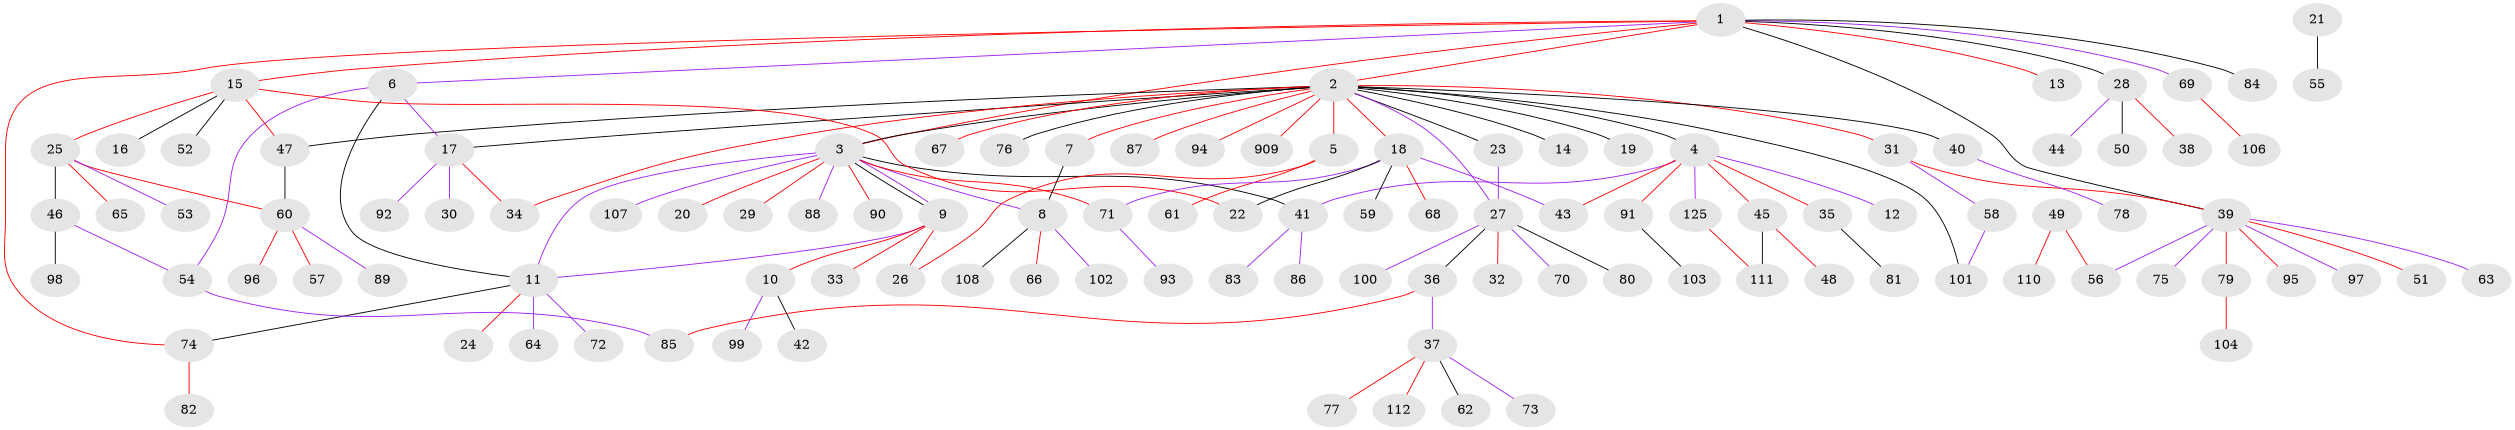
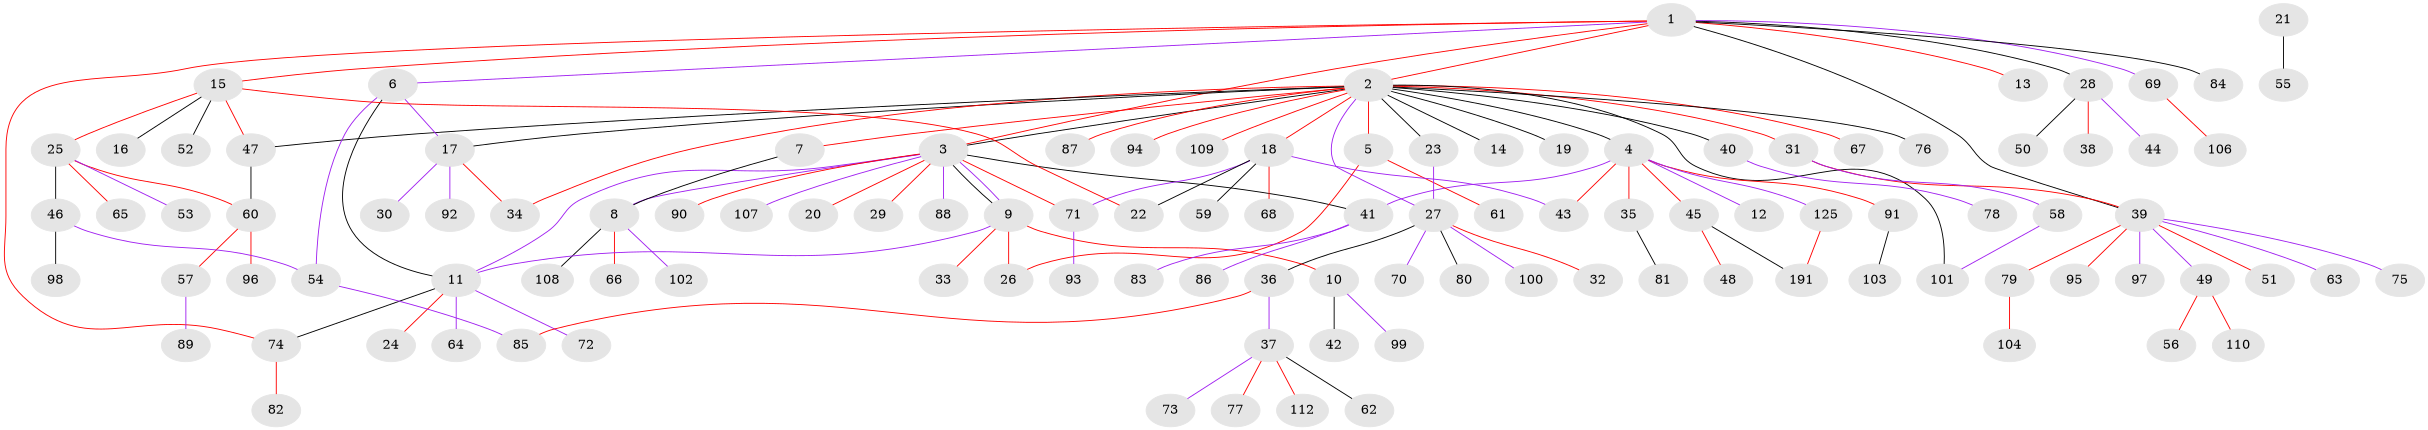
(1267, 150) -> (1202, 150)
(334, 248) -> (186, 313)
(2161, 248) -> (2172, 248)
(1762, 280) -> (1802, 280)
